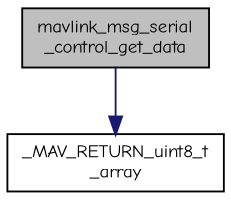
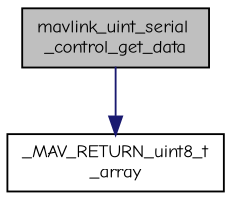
(116, 38) -> (116, 38)
